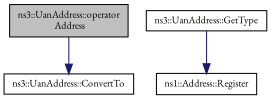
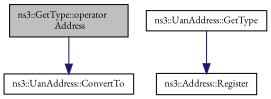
(69, 21) -> (69, 21)
(207, 84) -> (207, 84)
